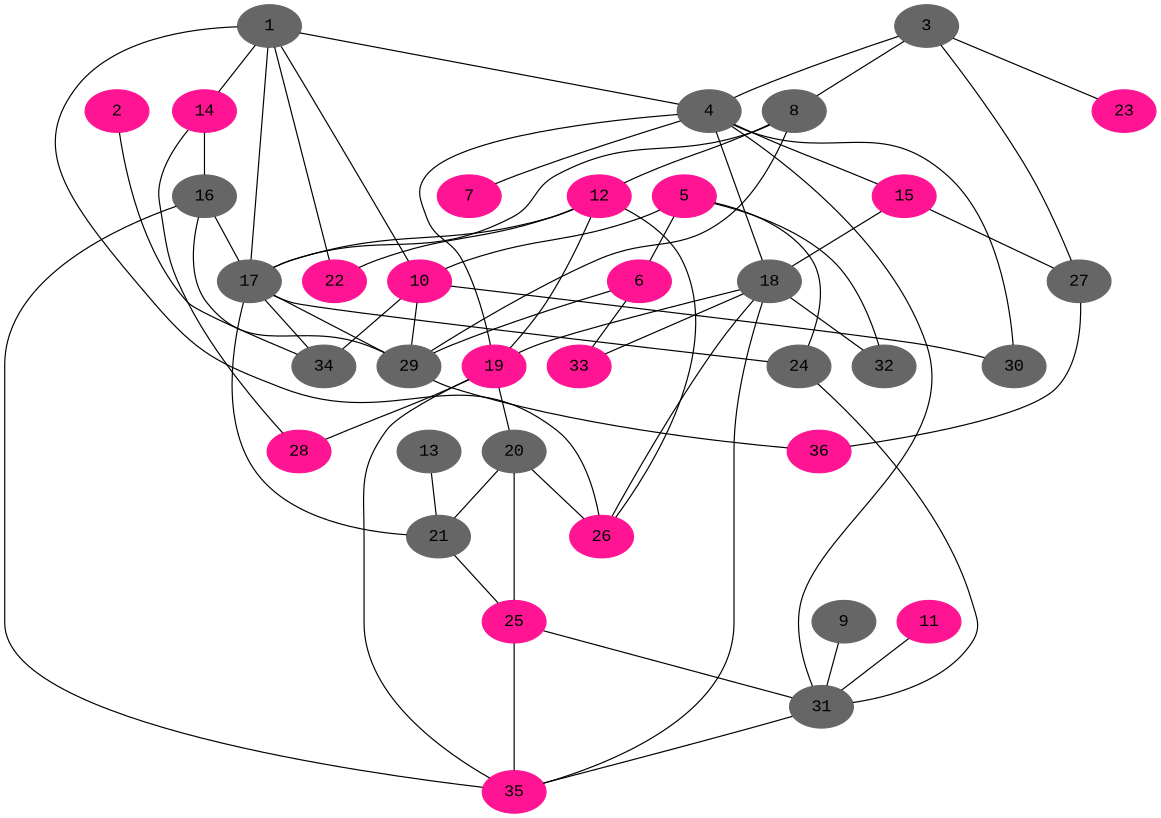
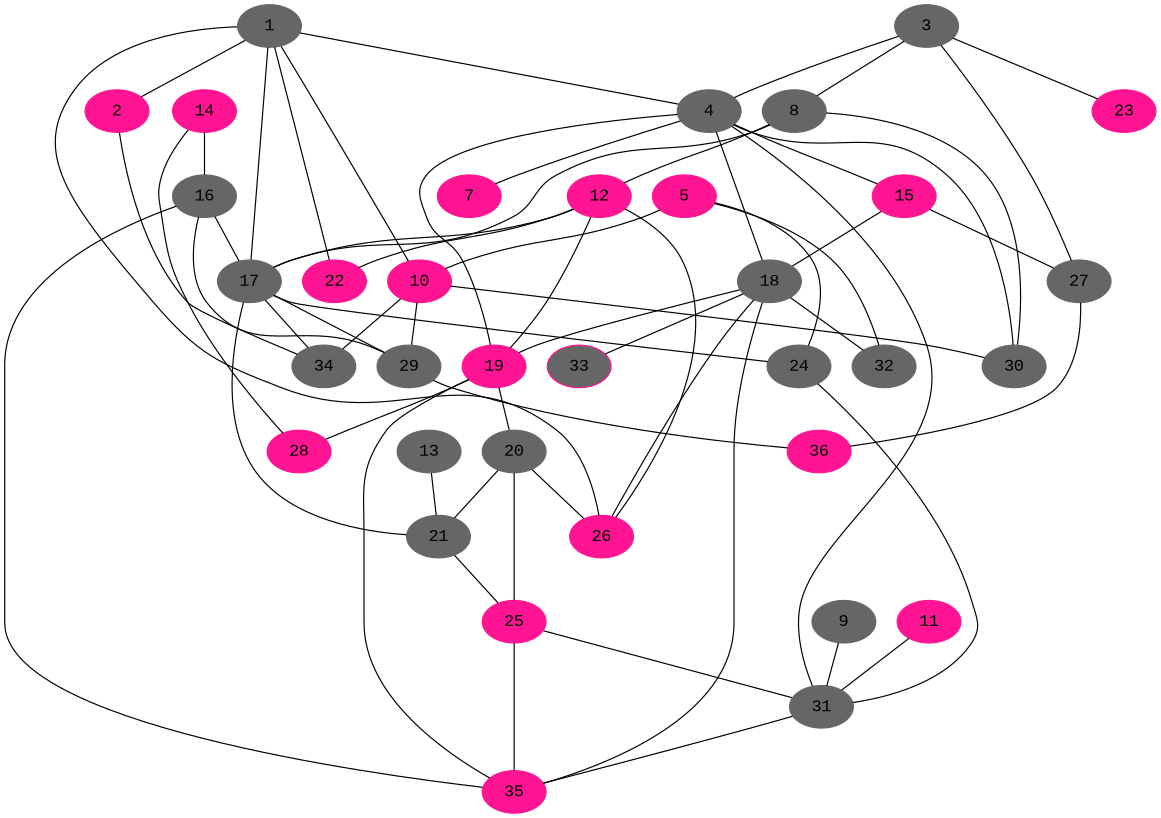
(237, 69) -> (193, 69)
(623, 251) -> (986, 176)
(639, 281) -> none
(579, 366) -> (579, 366)
